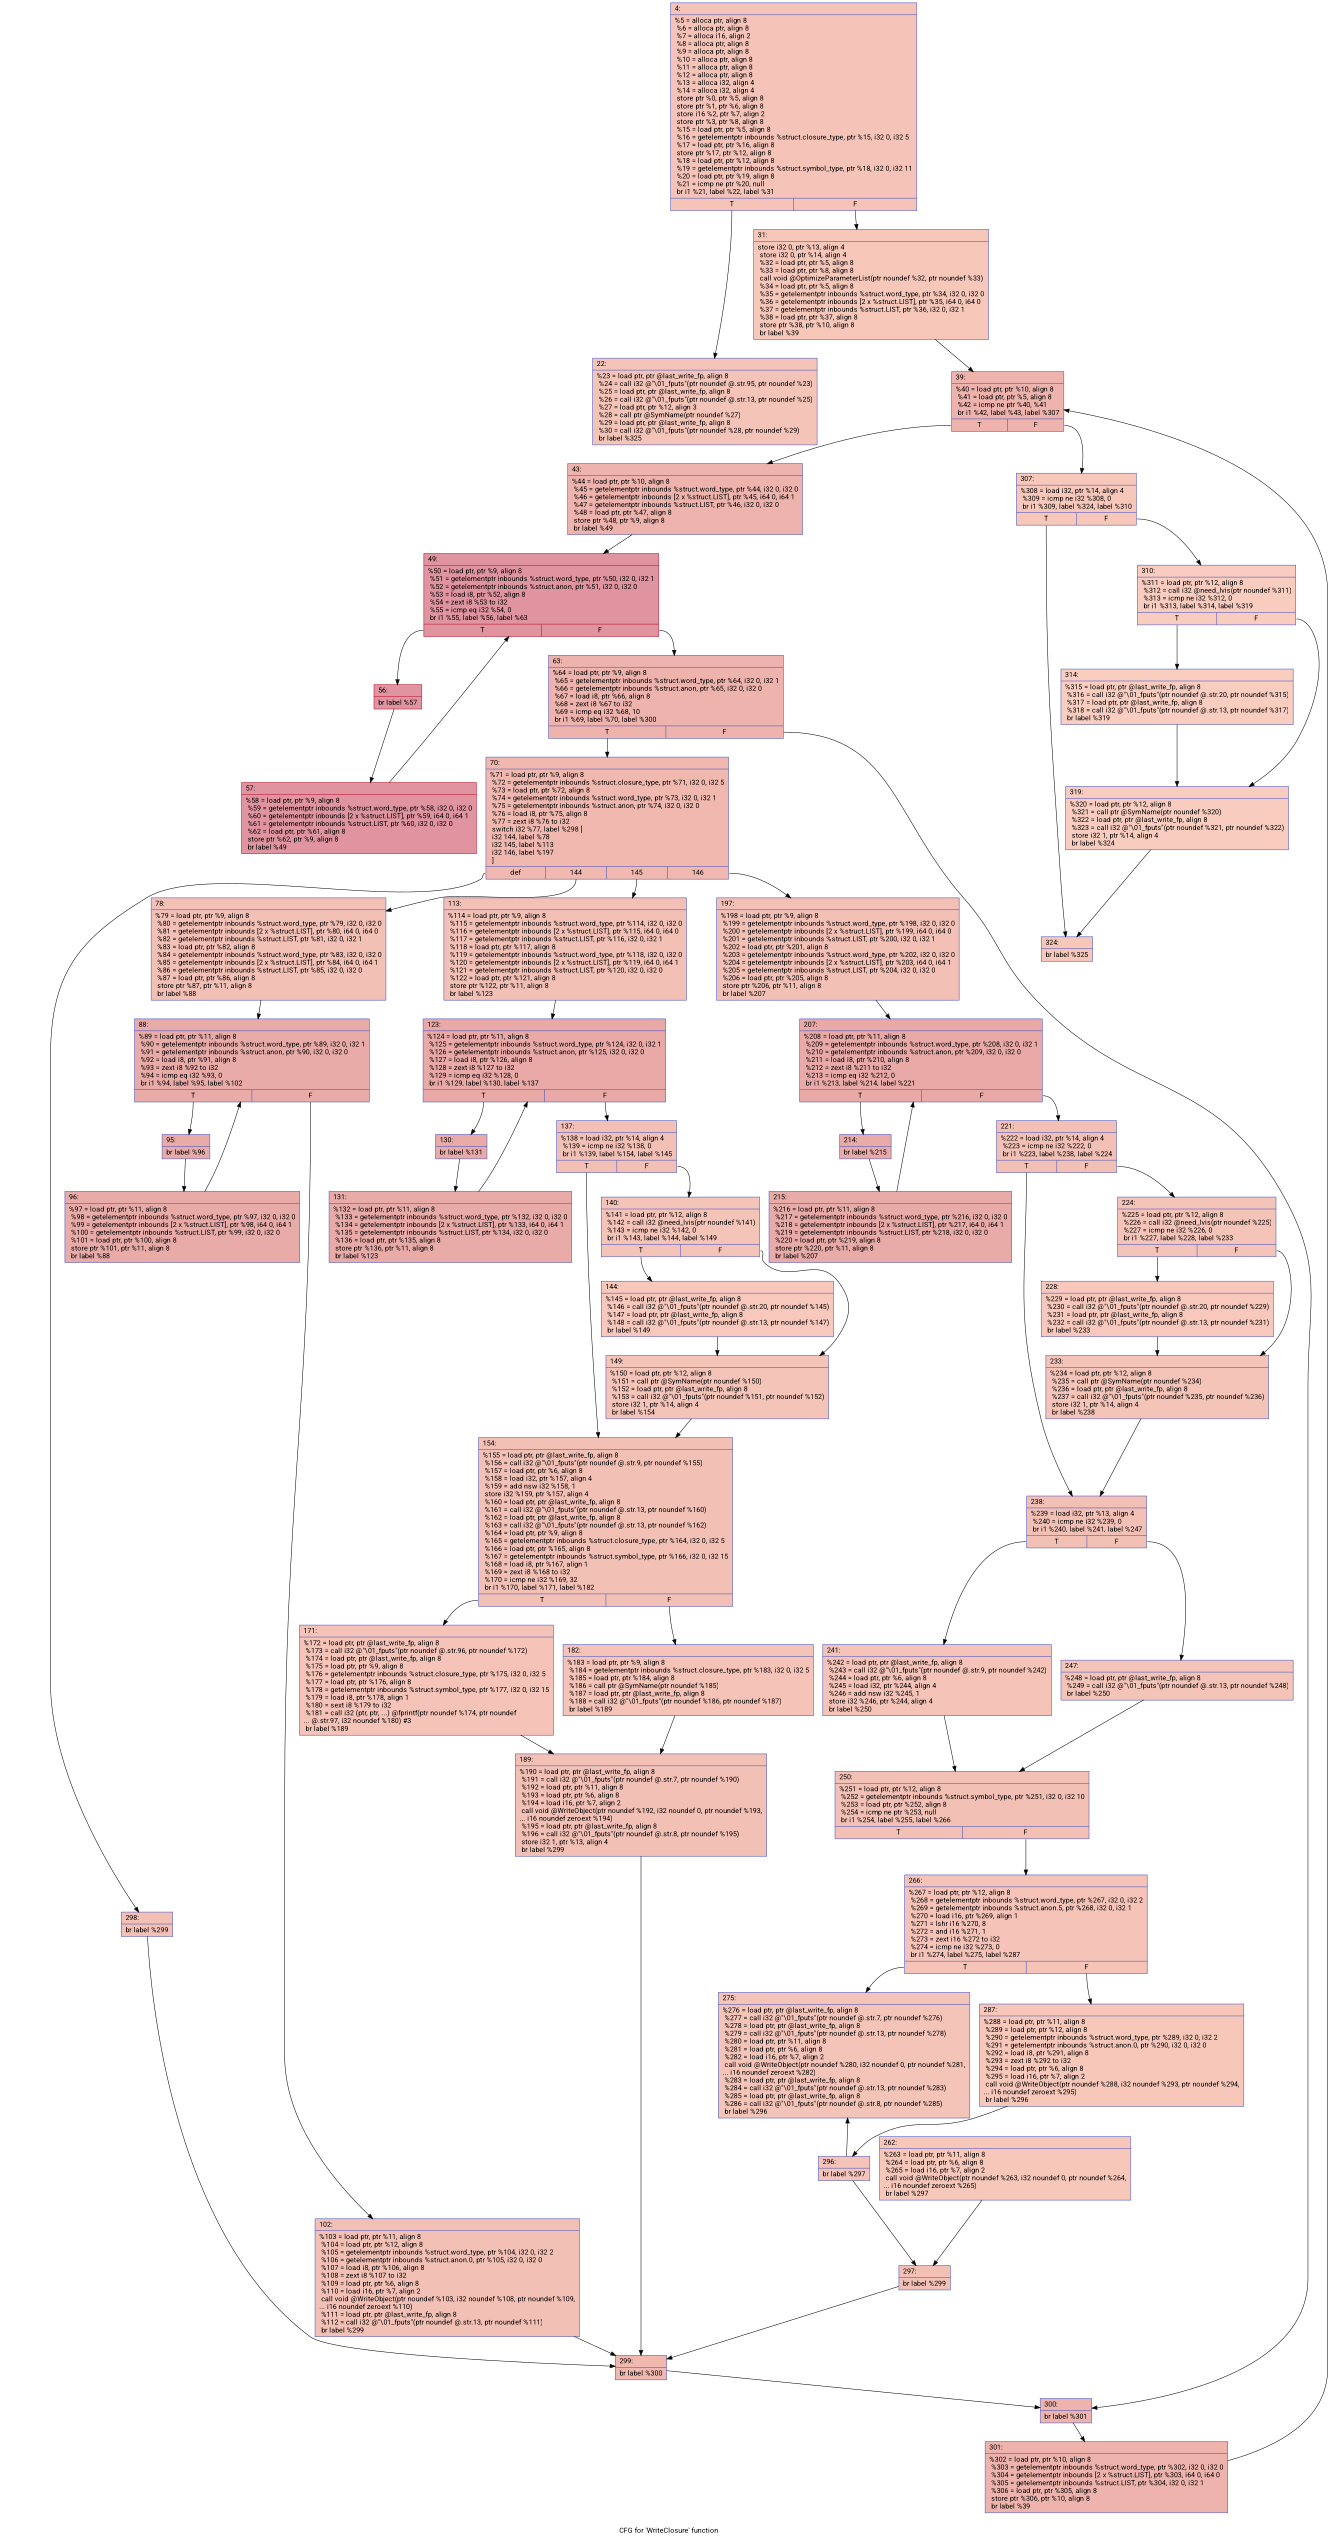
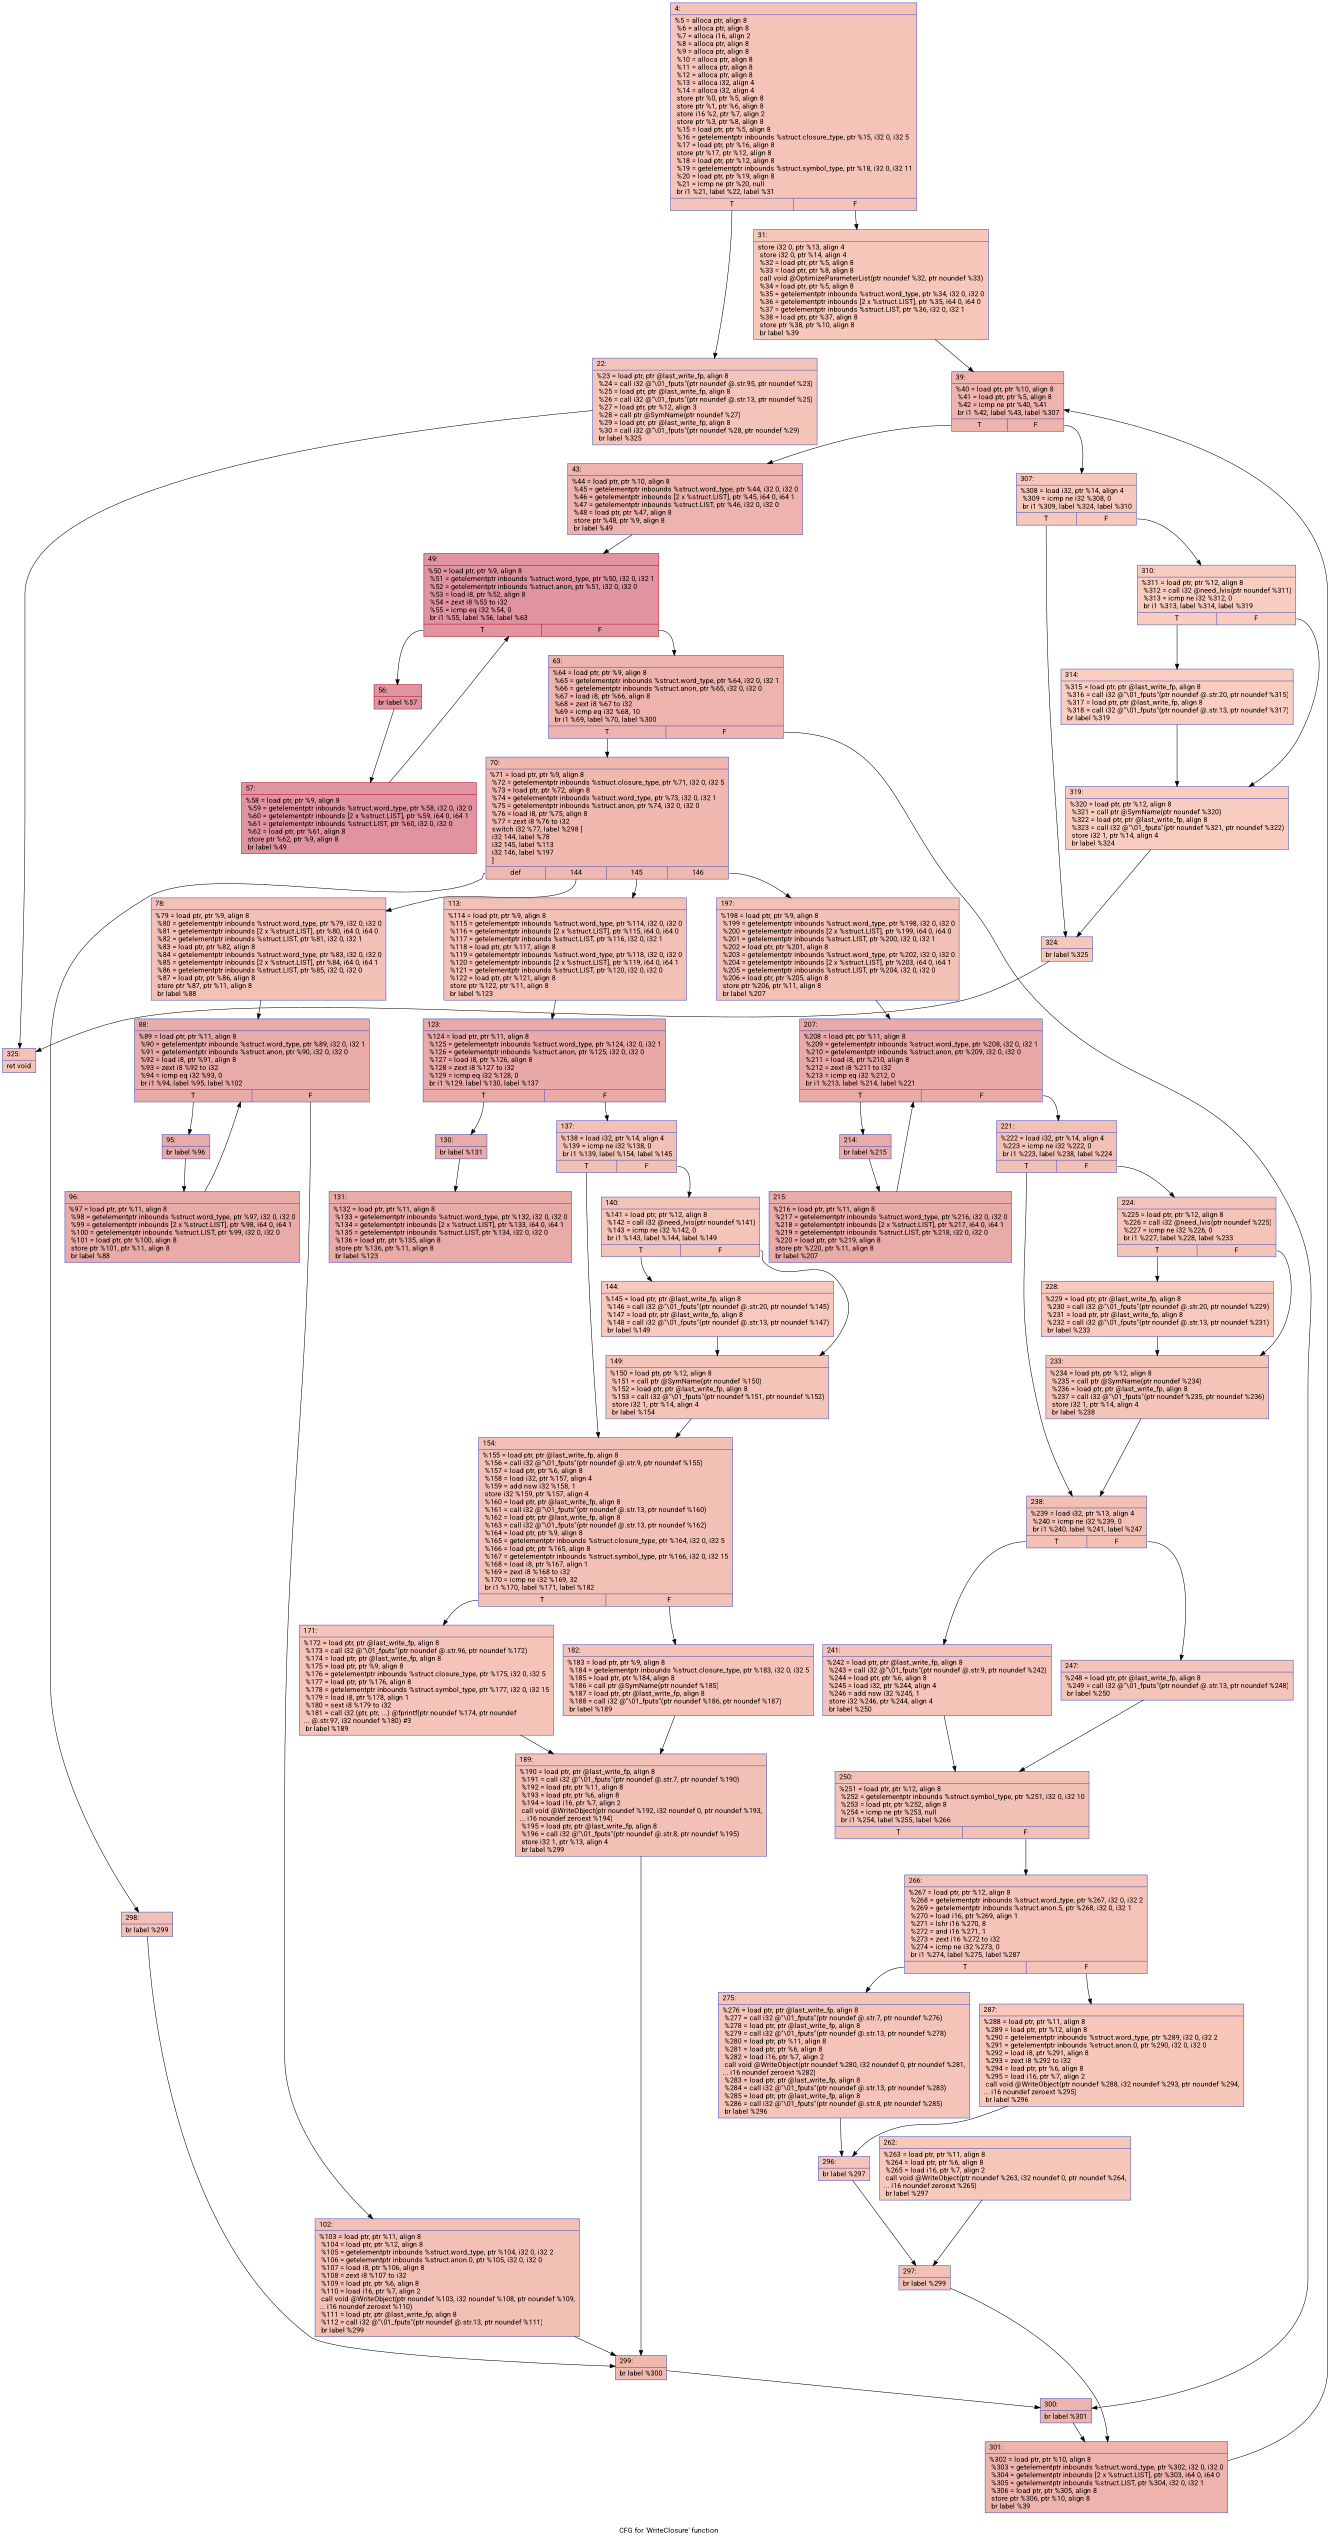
none -> (19, 1060)
(504, 1150) -> none
(847, 2140) -> (841, 2134)
(785, 2322) -> (1047, 2345)
